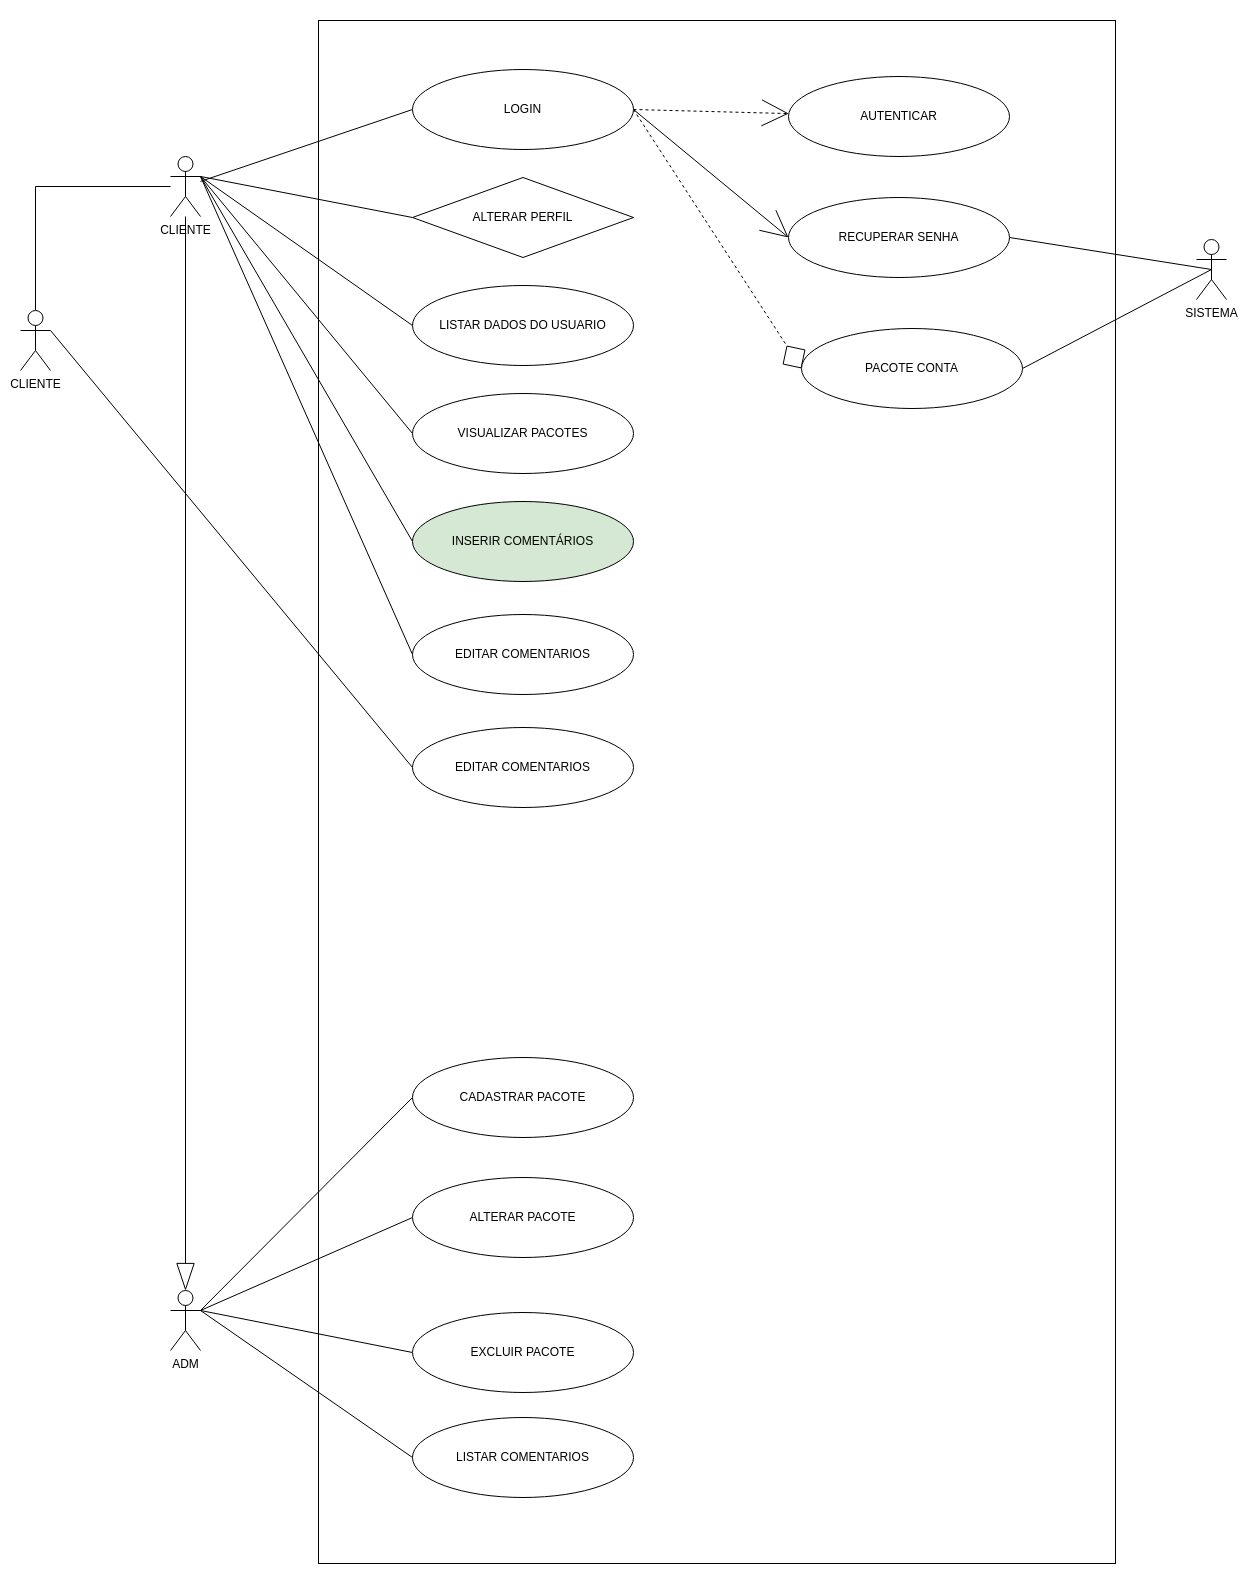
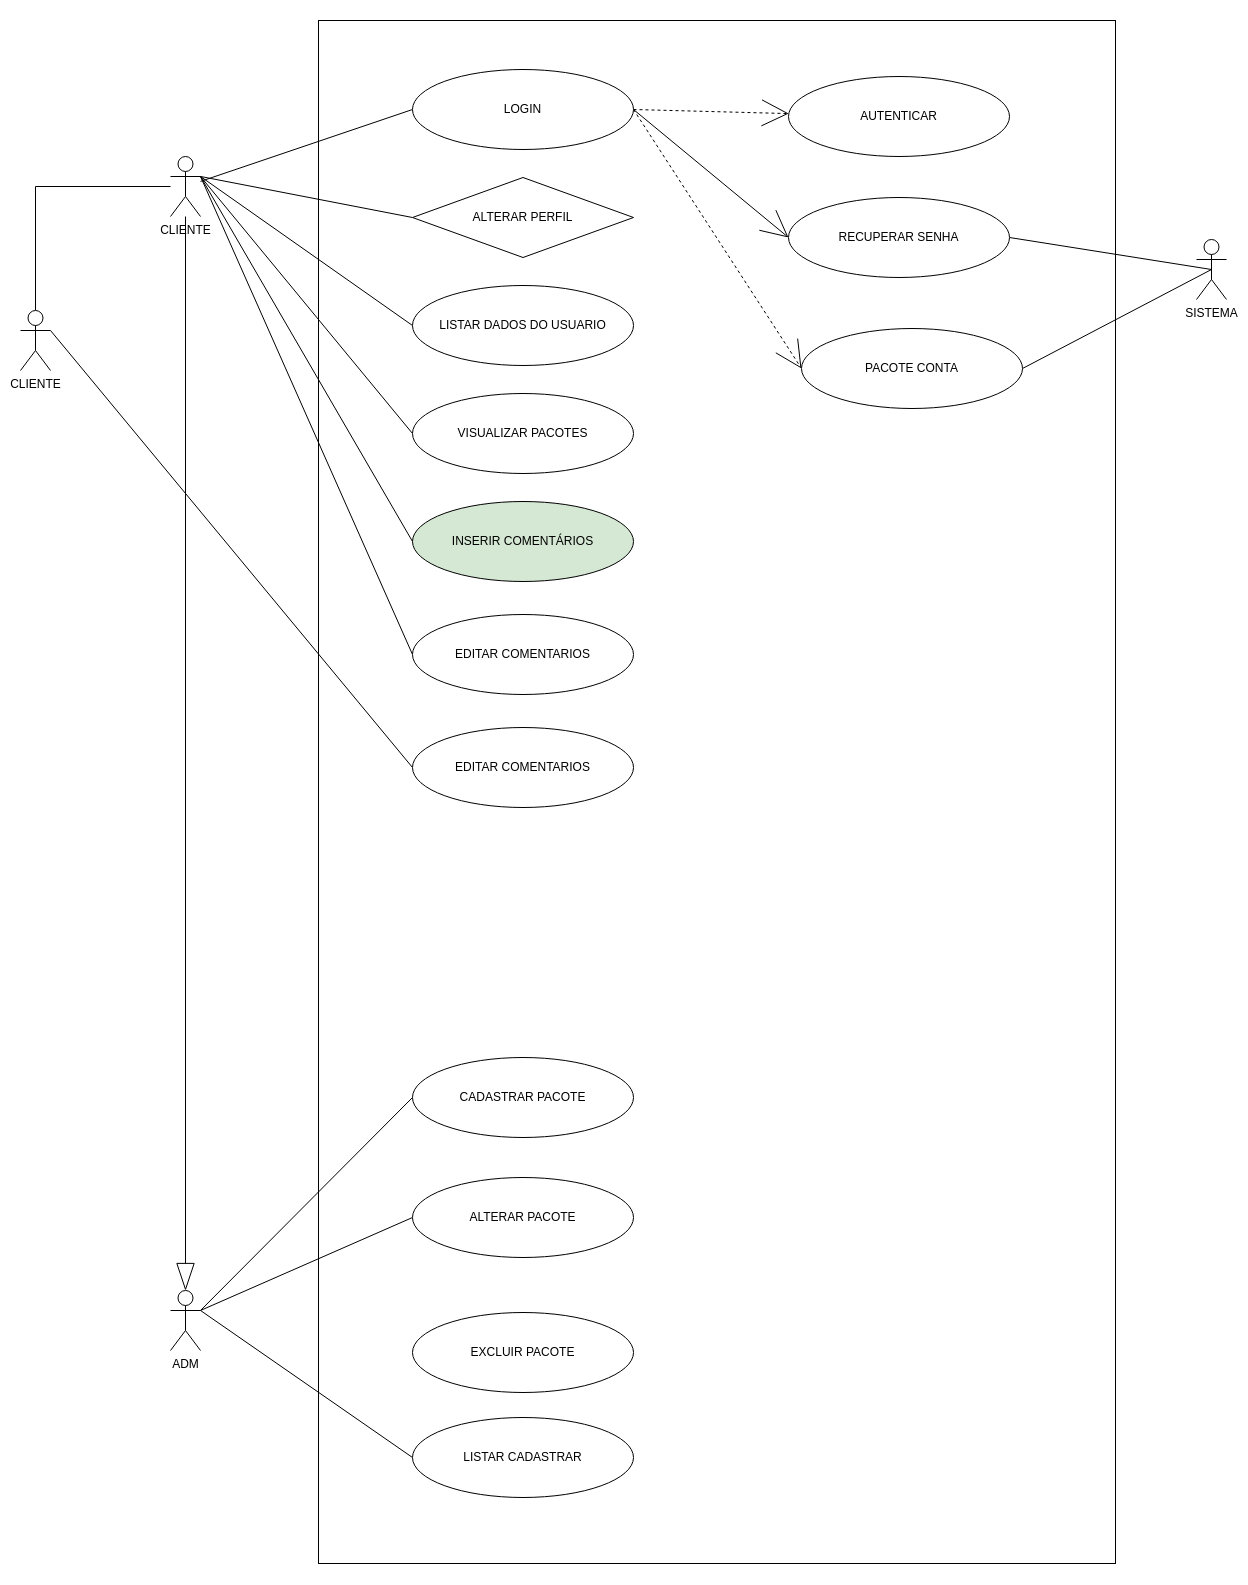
(786, 345) -> (793, 355)
(308, 1332) -> none
(523, 1458) -> (523, 1458)
